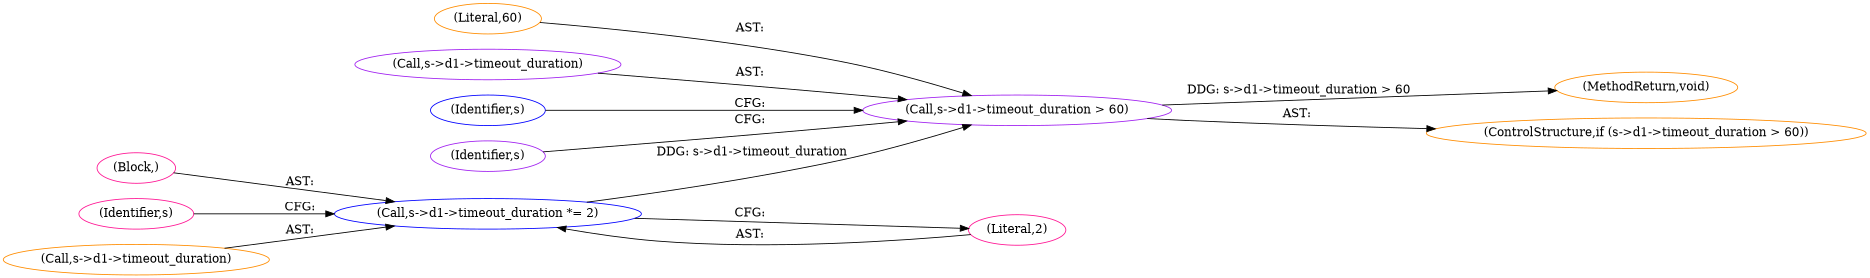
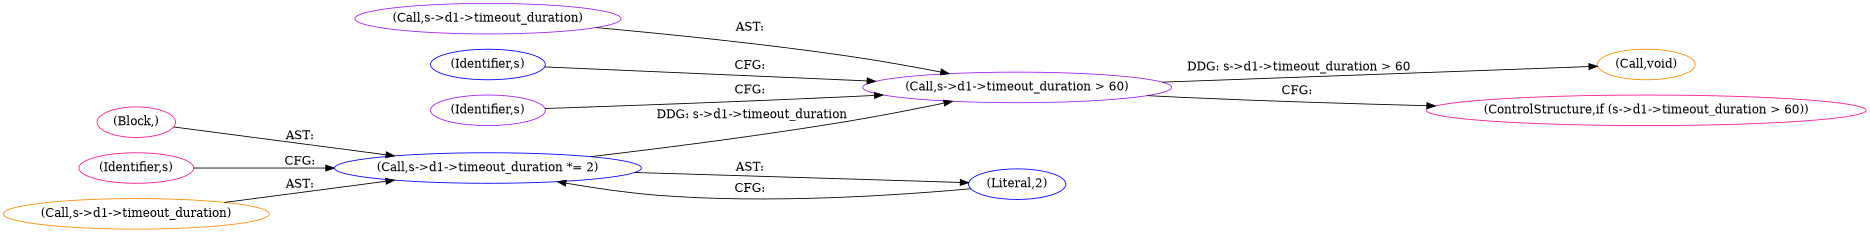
(488, 19) -> none
(1646, 87) -> (1646, 64)
(1299, 114) -> (1299, 91)
(1646, 133) -> (1646, 110)
(752, 213) -> (752, 168)
(1017, 230) -> (1017, 184)
(752, 235) -> (752, 189)
